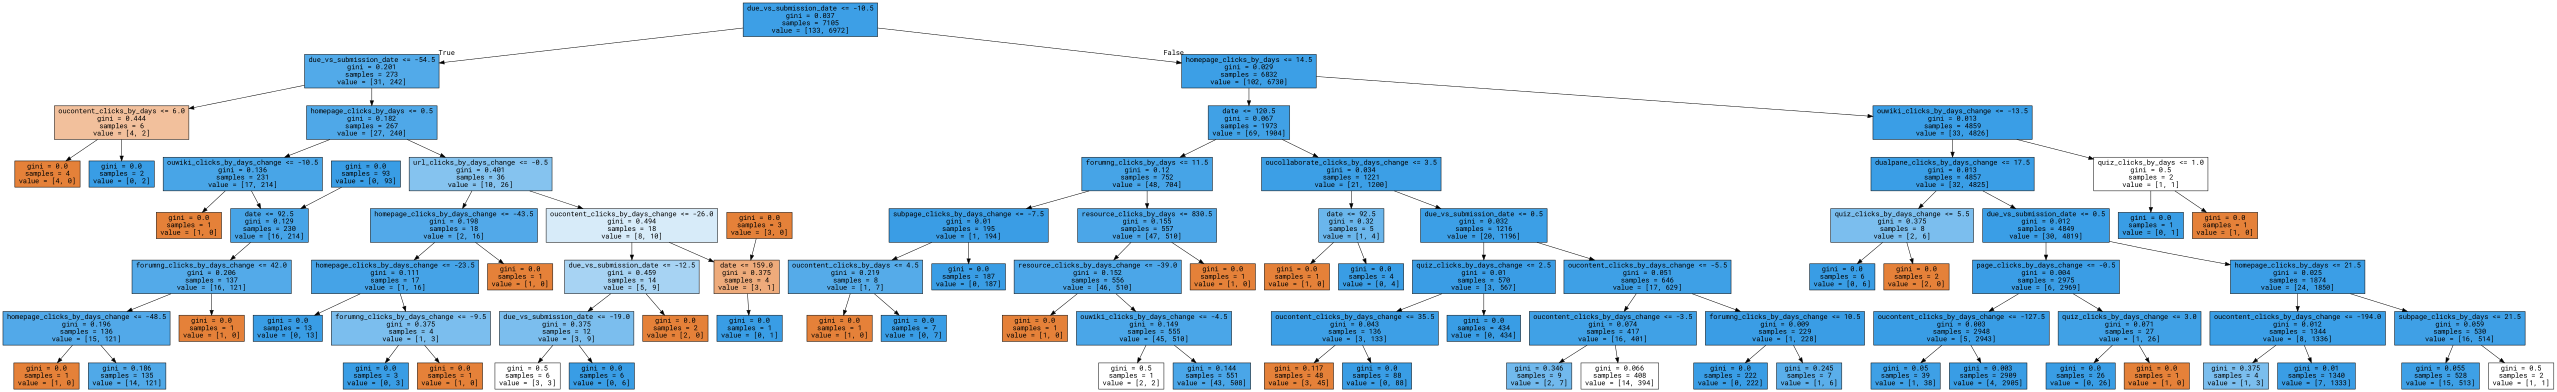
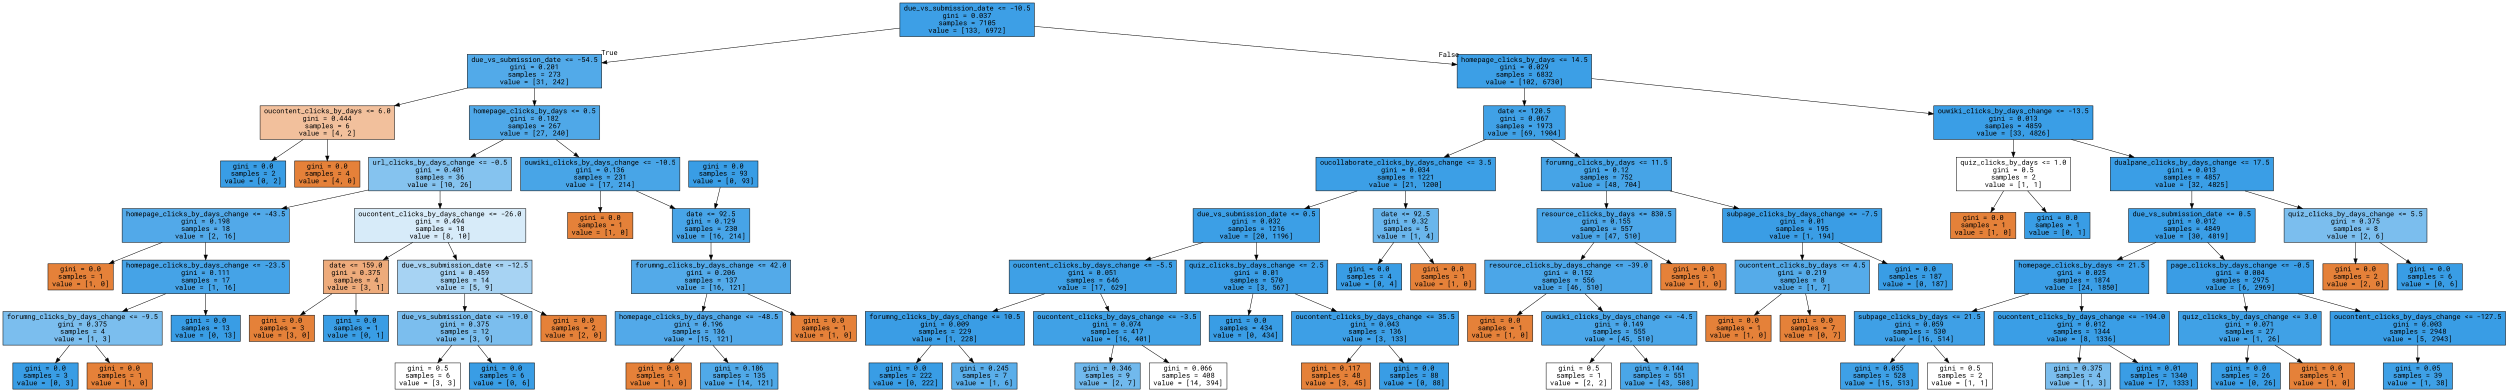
(754, 247) -> (318, 303)
(914, 328) -> (1813, 328)
(1988, 376) -> none
